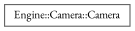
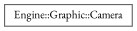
(67, 15) -> (68, 15)
